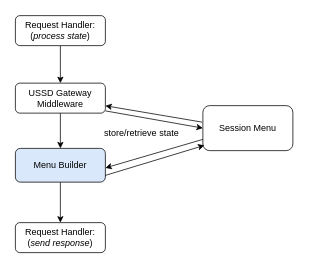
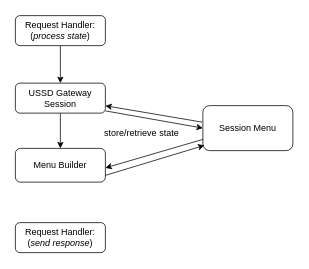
(60, 98) -> (60, 98)
(60, 165) -> (60, 165)
(60, 199) -> none
